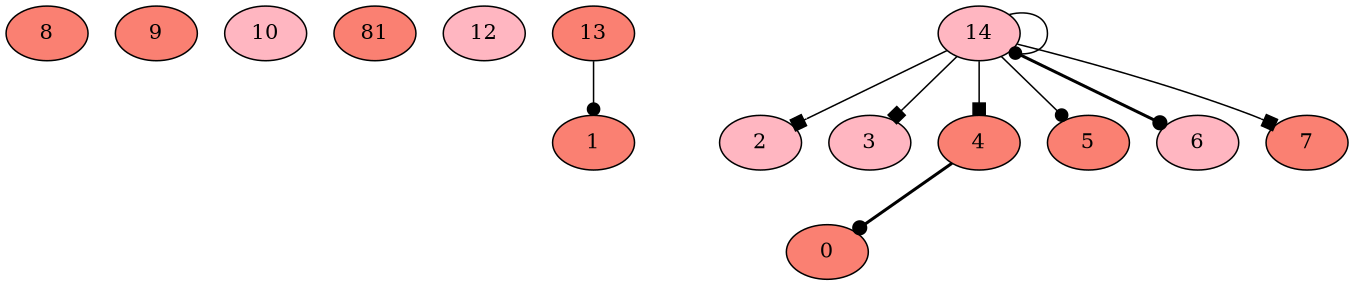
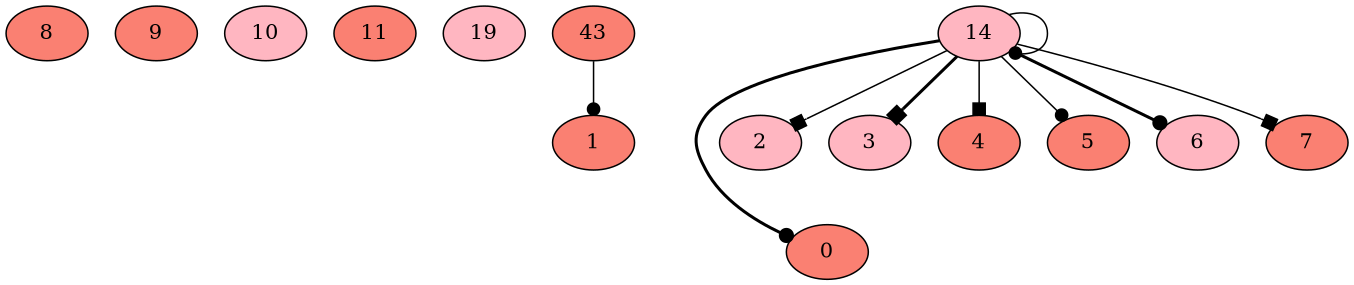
(375, 33) -> (375, 33)
(484, 33) -> (484, 33)
(594, 33) -> (594, 33)
(930, 83) -> (930, 83)
(909, 194) -> (743, 90)
